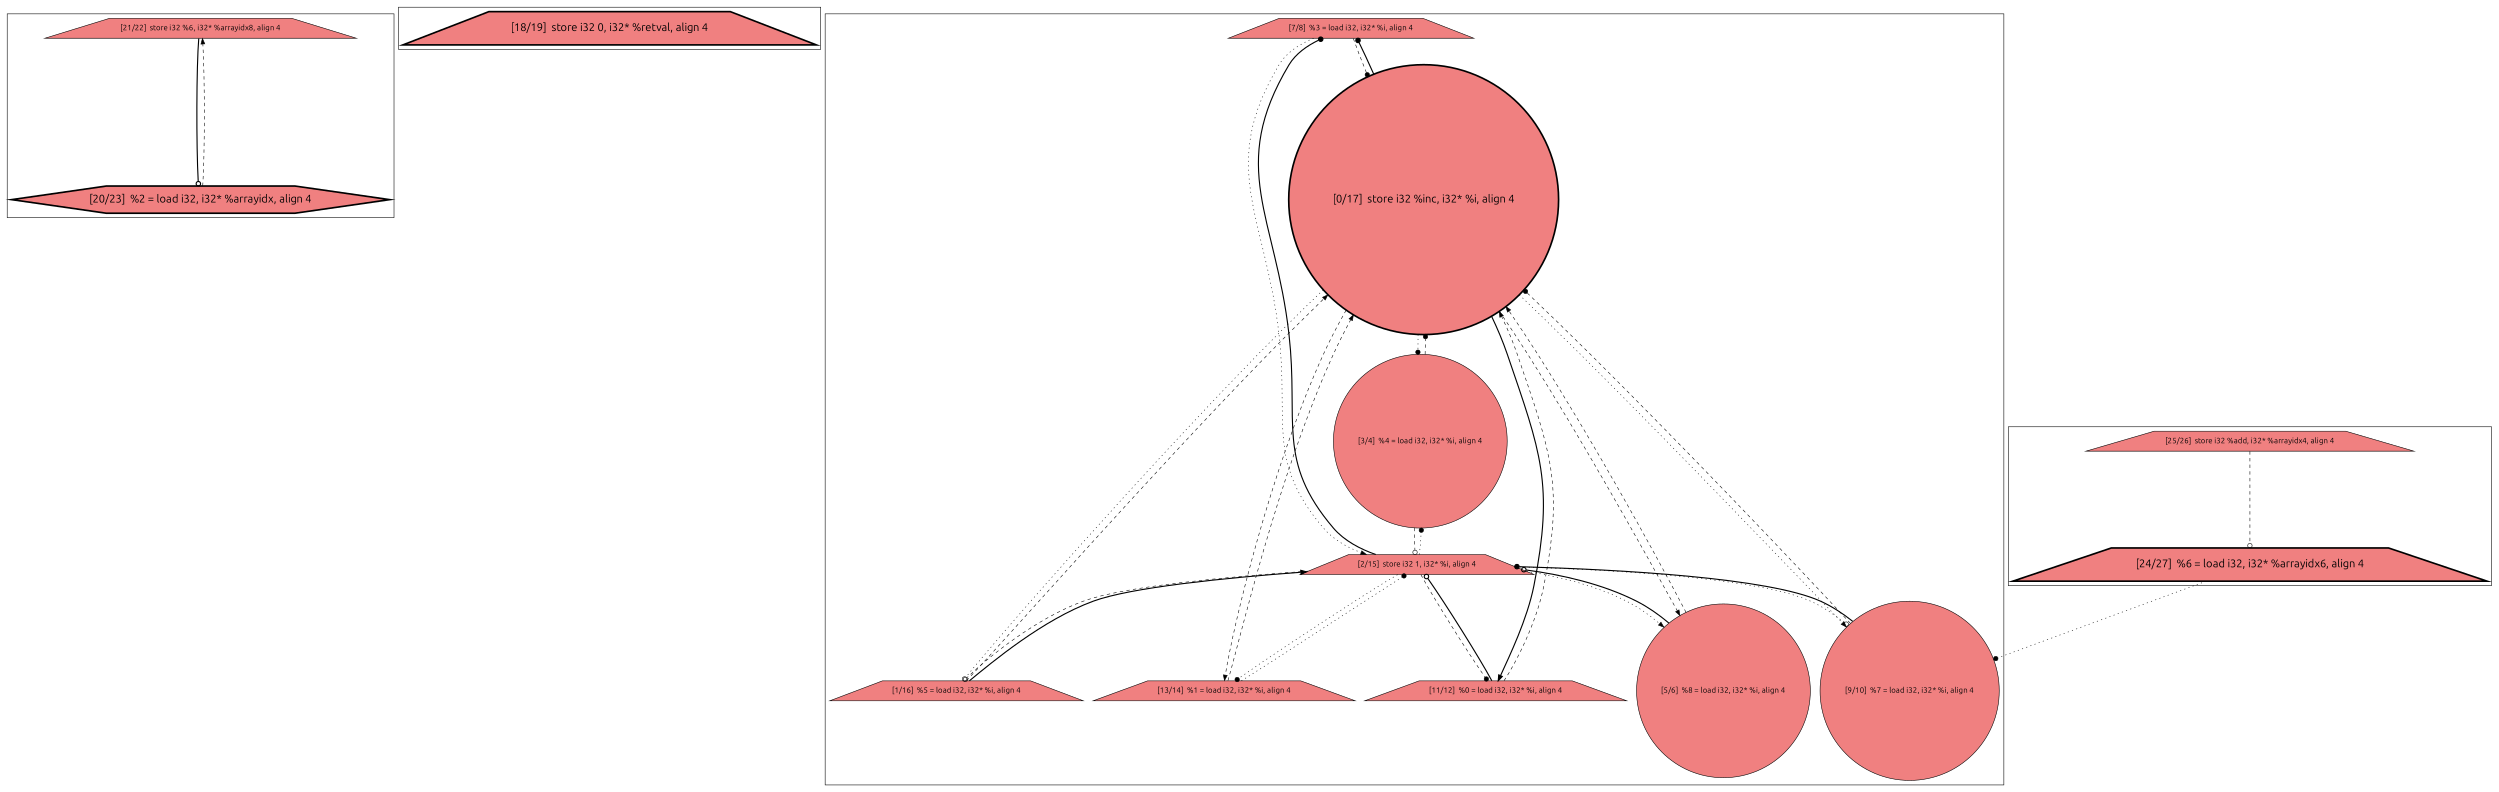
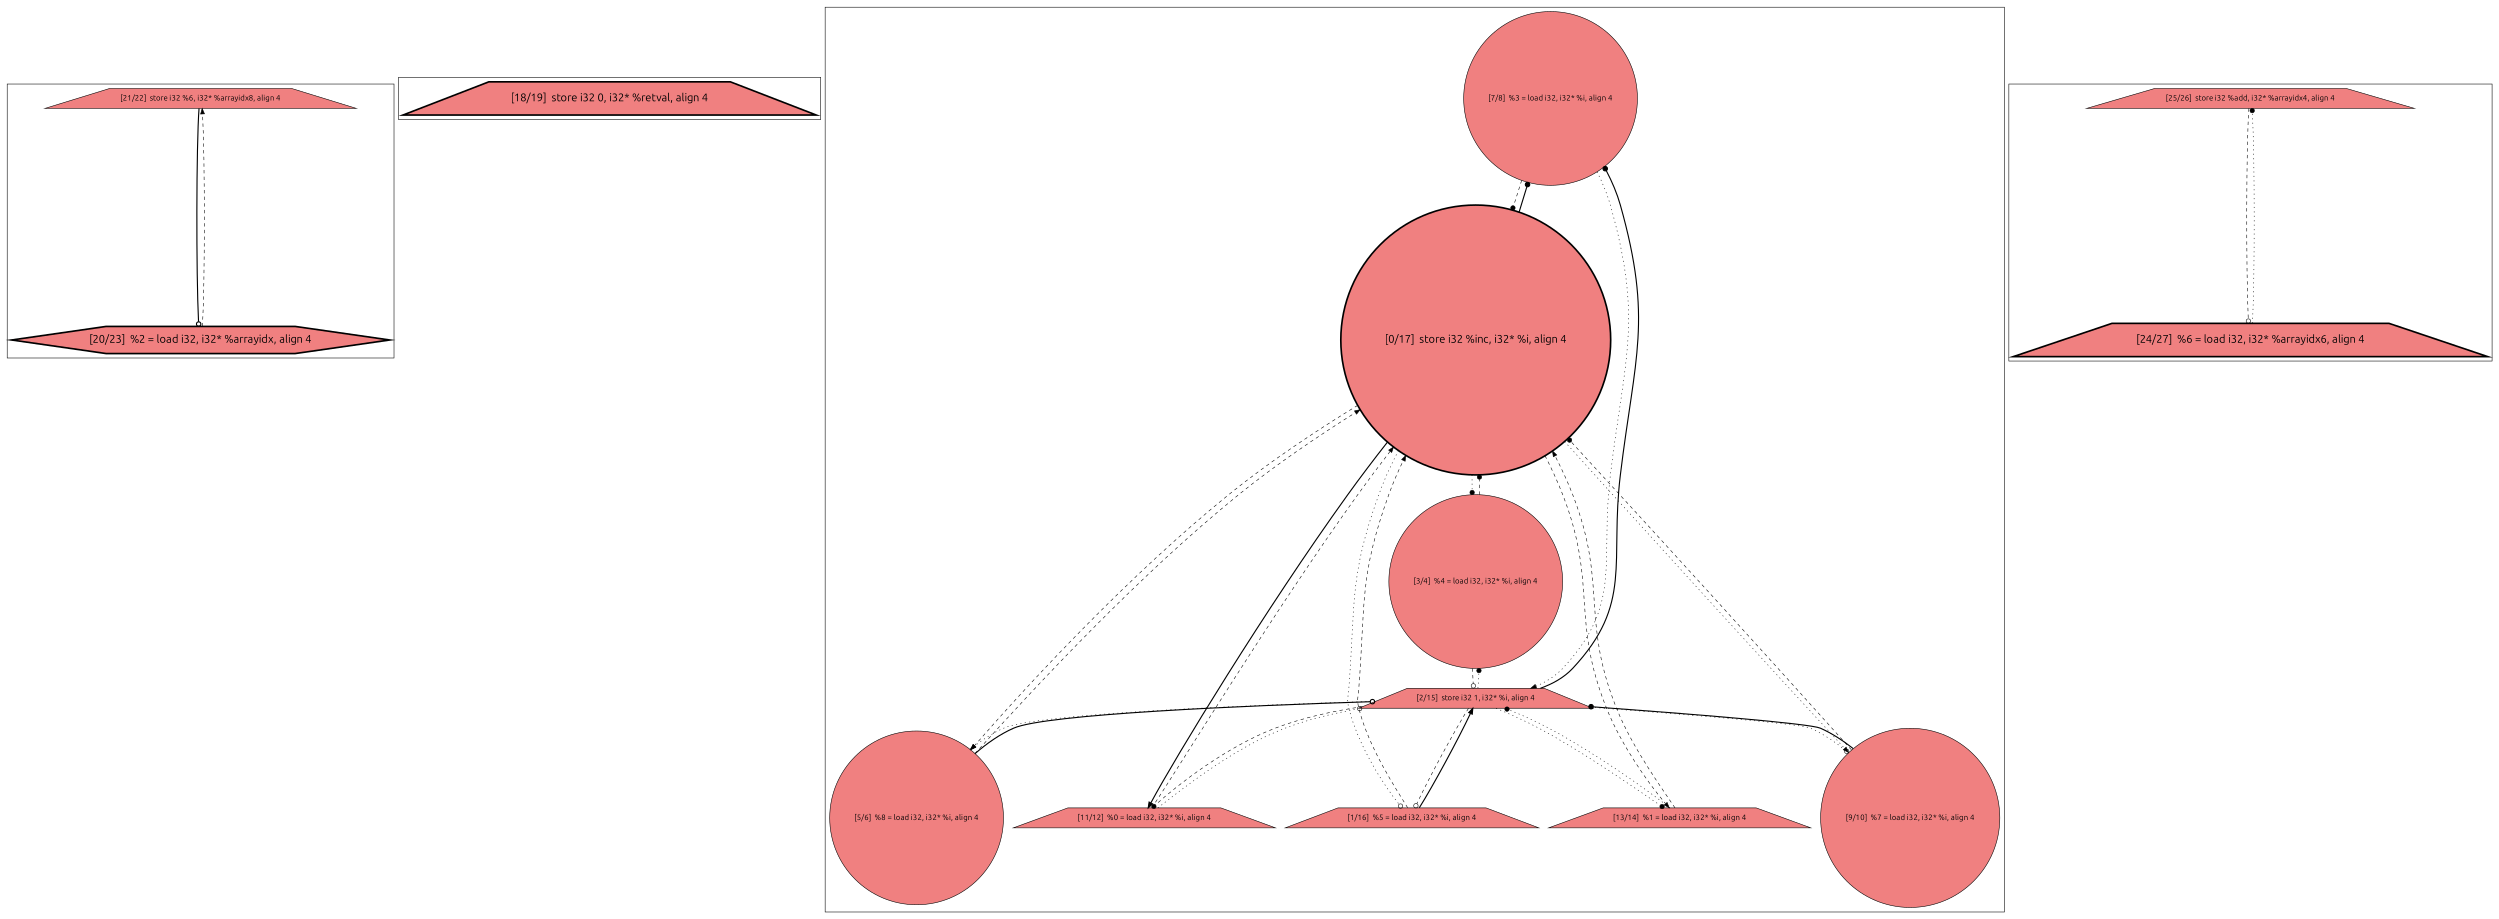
(1351, 28) -> (1551, 98)
(2102, 619) -> (2254, 218)
(1461, 629) -> (1251, 744)
